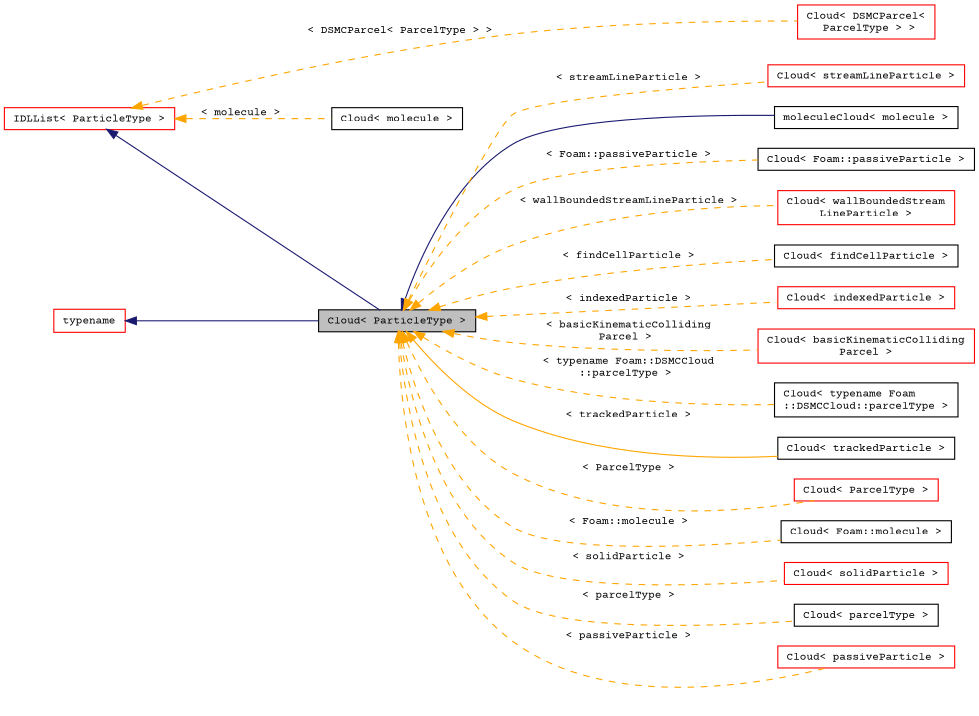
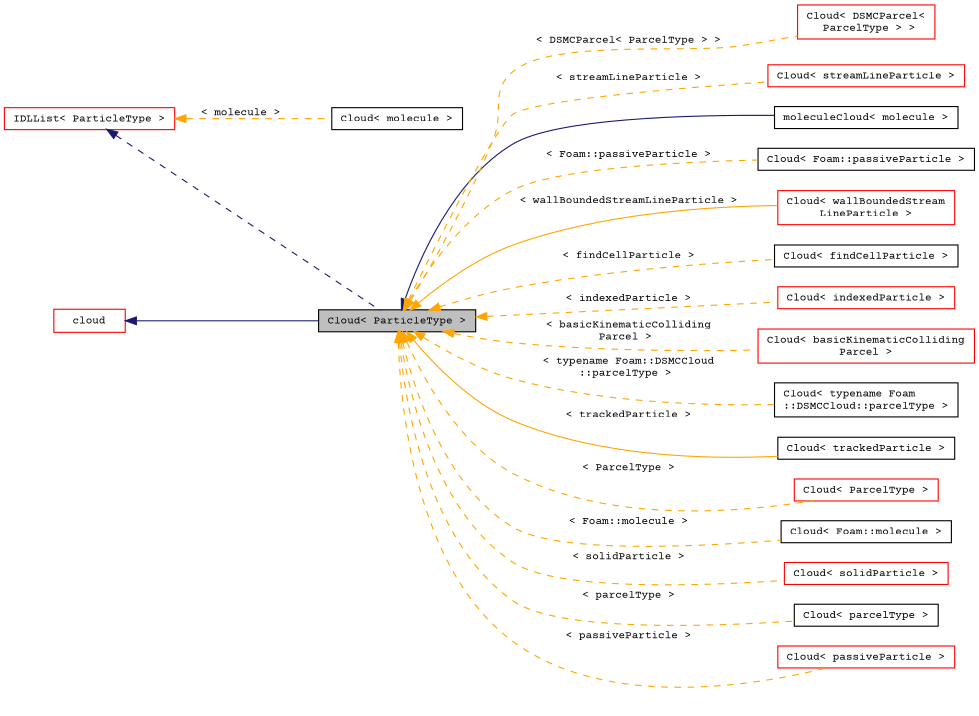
(467, 40) -> (528, 63)
(248, 223) -> (248, 223)
(589, 224) -> (589, 224)
(90, 321) -> (90, 321)
